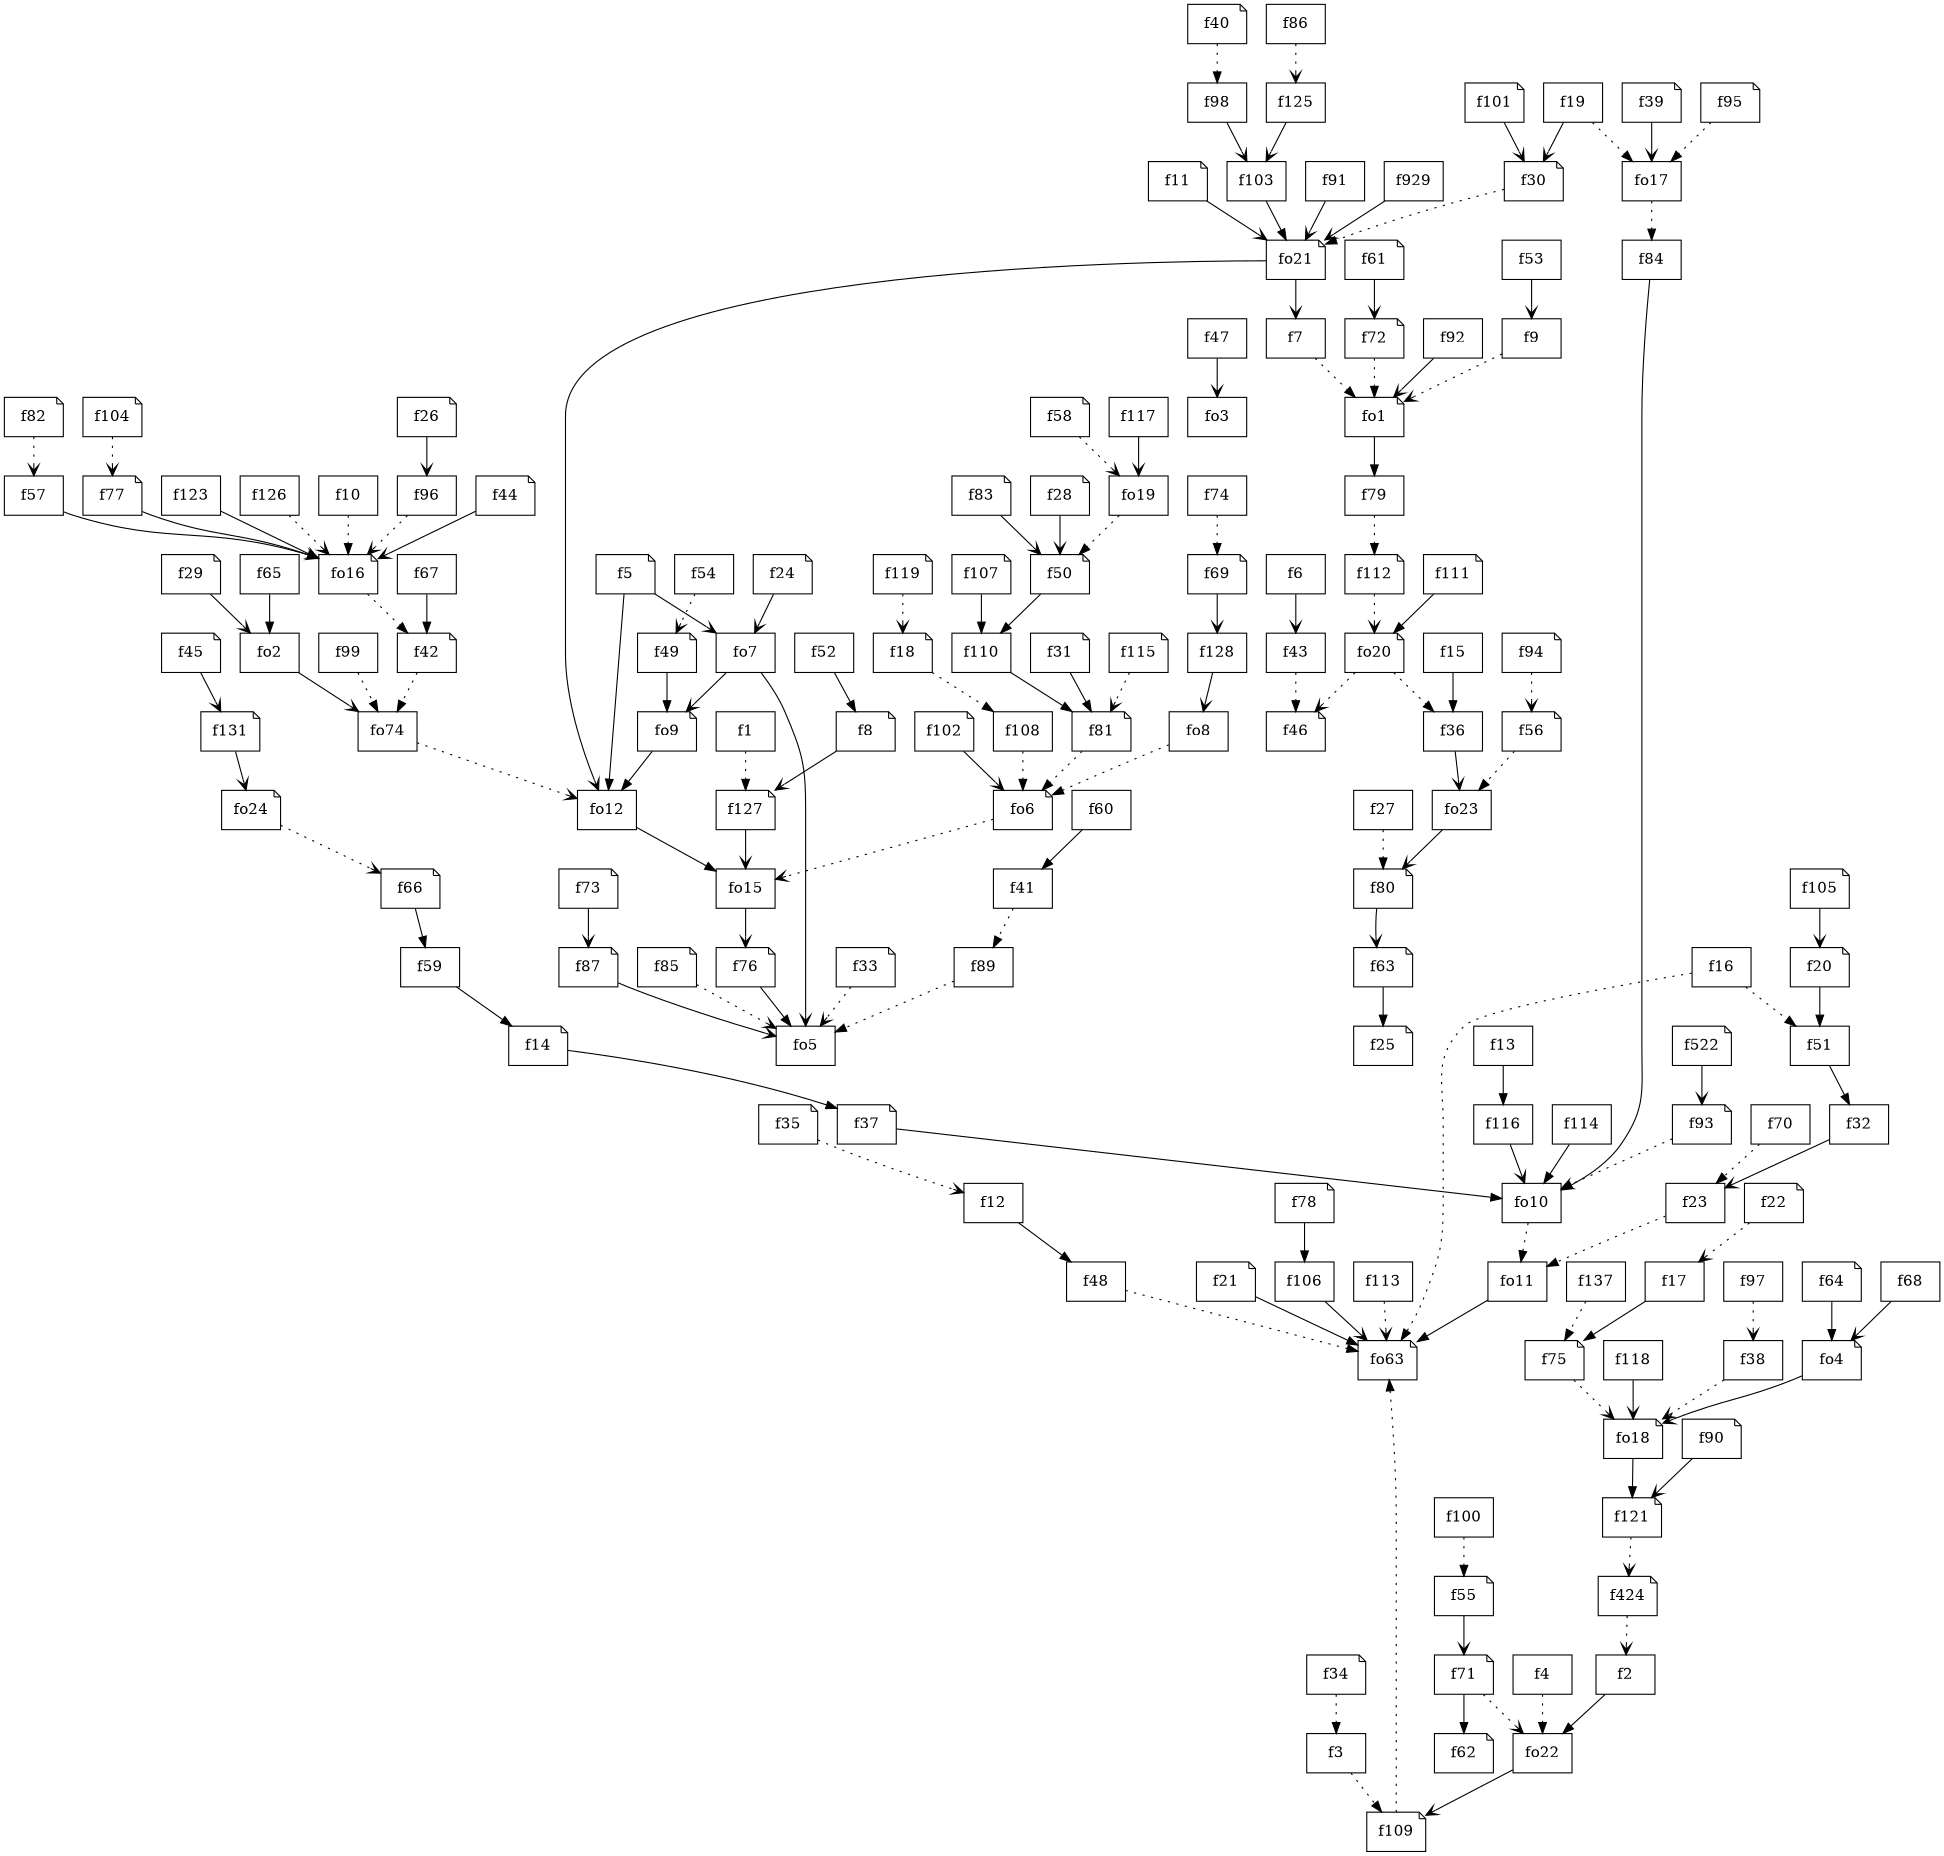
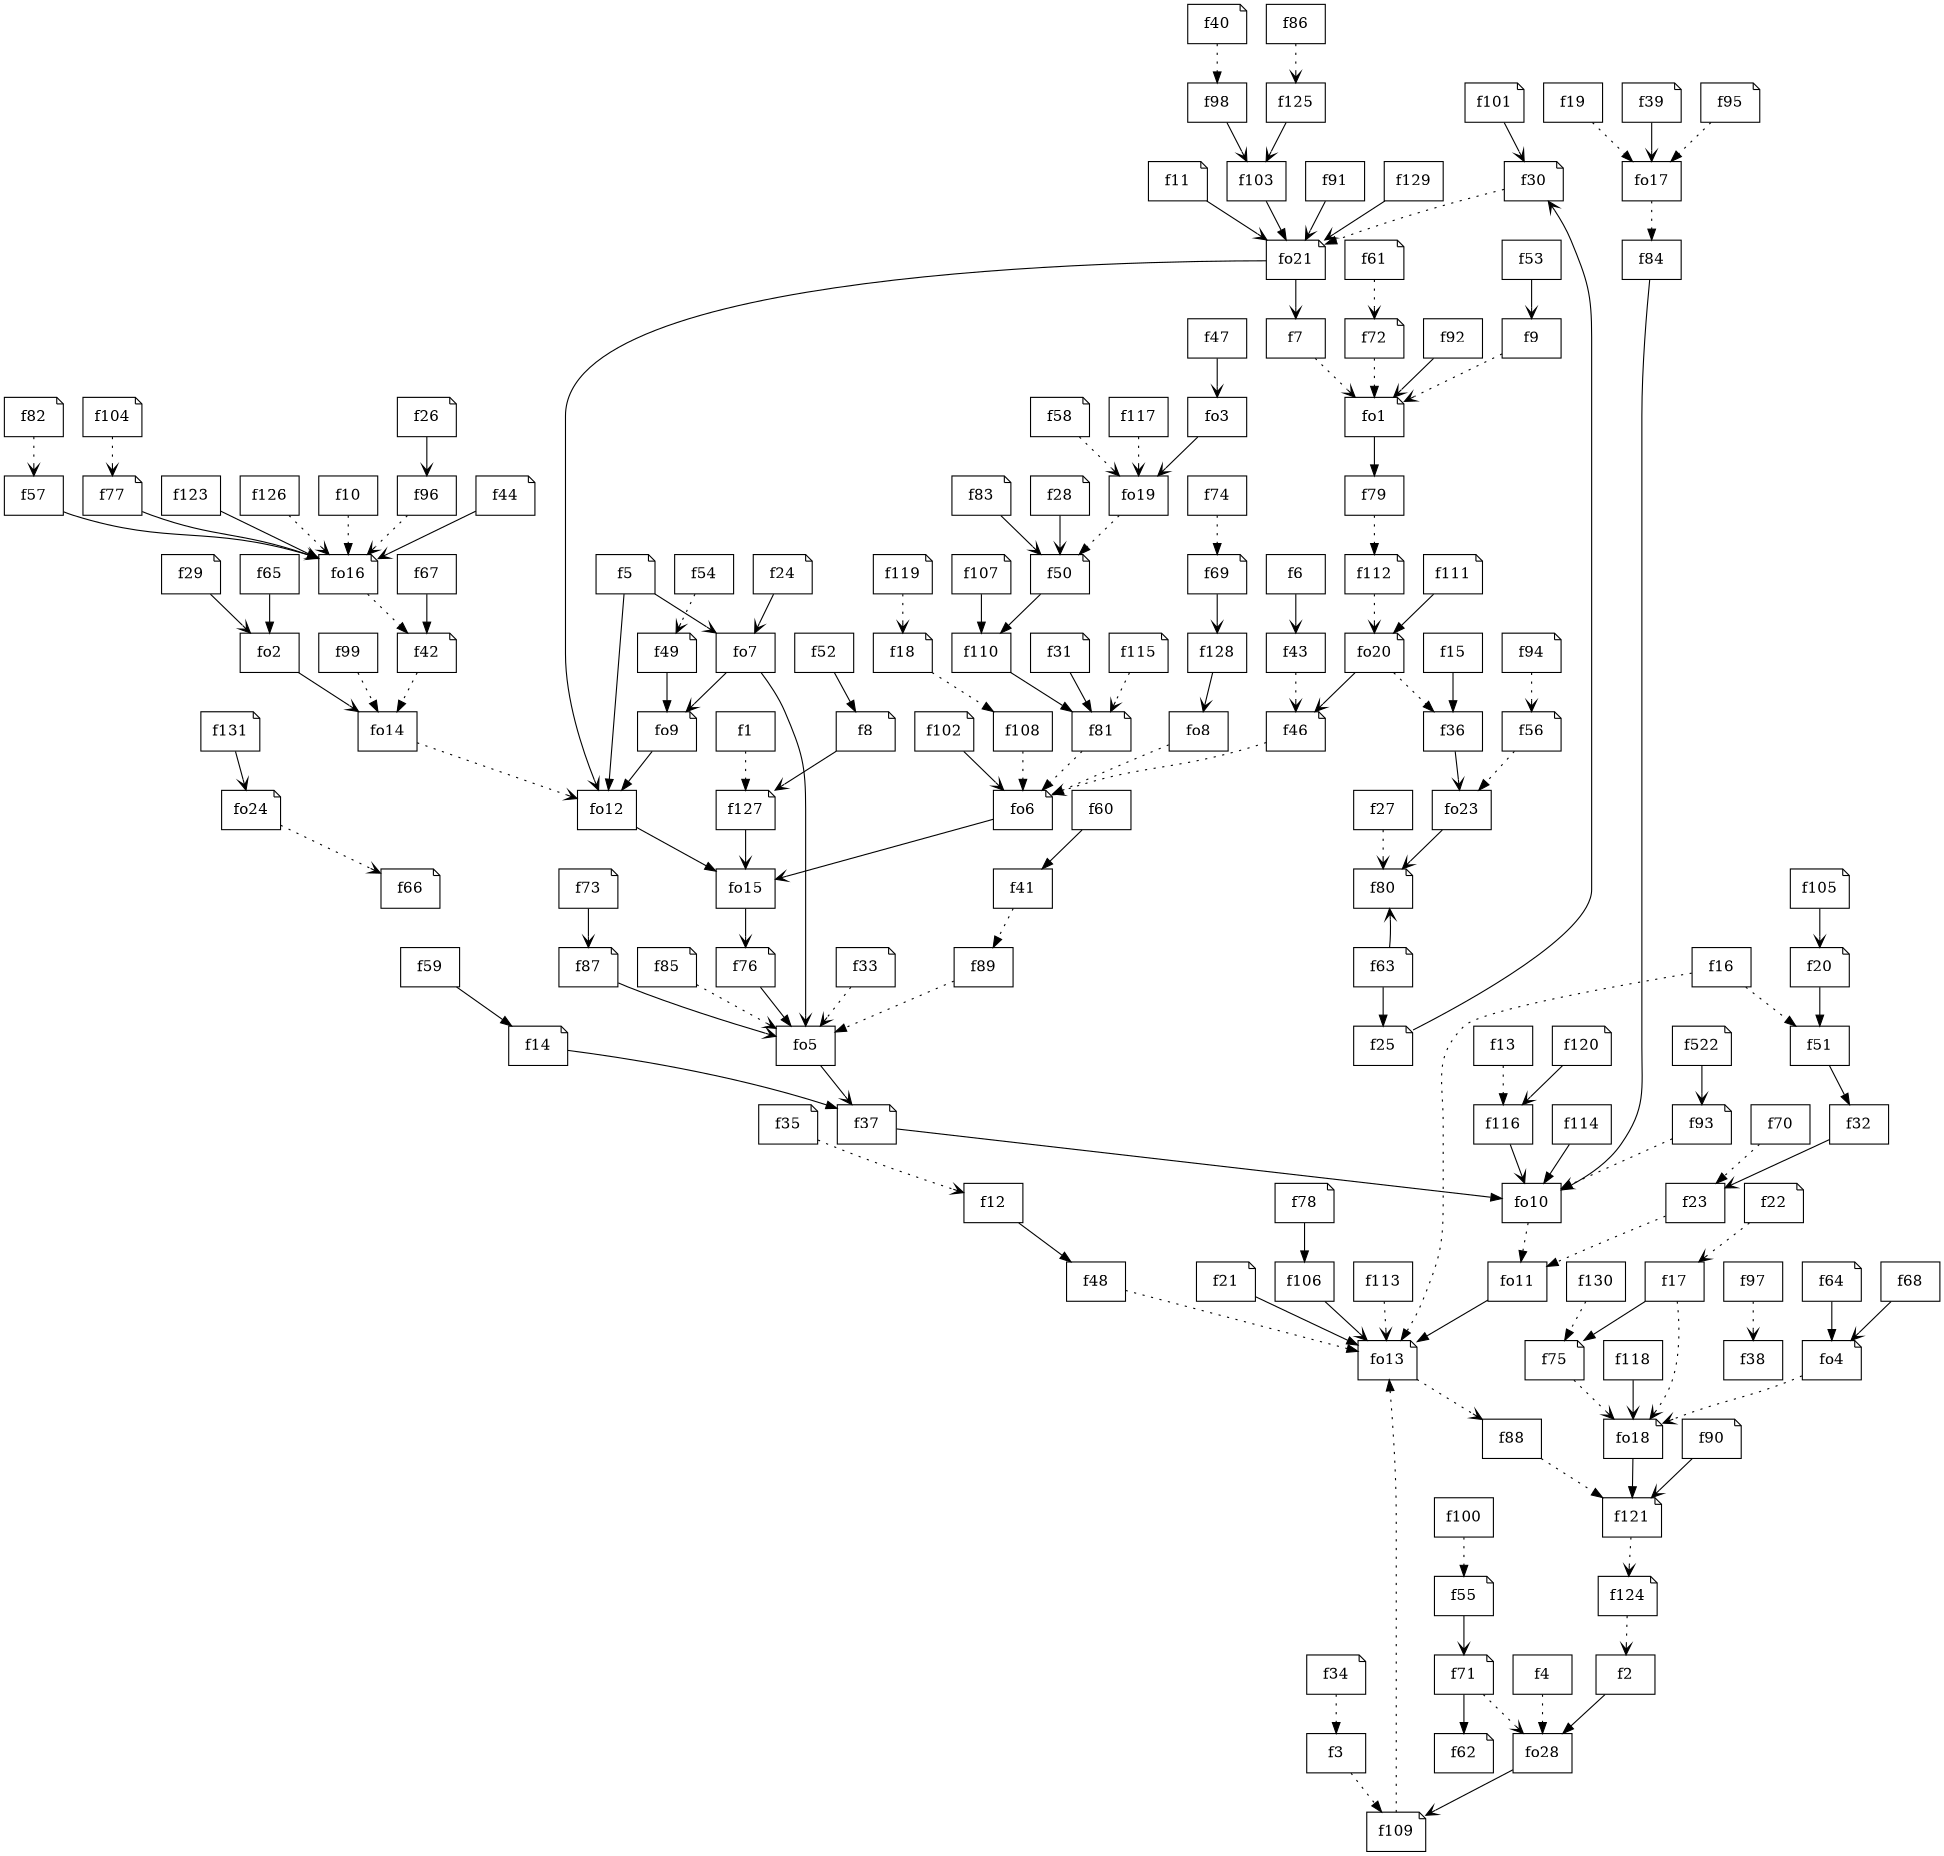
(1556, 137) -> (1592, 662)
(1414, 181) -> (1414, 181)
(1374, 294) -> (1374, 294)
(1331, 374) -> (1331, 374)
(1139, 451) -> (1139, 451)
none -> (1182, 452)
(191, 653) -> none
(1296, 687) -> (1296, 687)
(1339, 688) -> (1339, 688)
(388, 731) -> (388, 731)
none -> (1165, 767)
(1383, 844) -> (1383, 844)
(890, 848) -> (890, 848)
(419, 923) -> none
(1376, 923) -> (1390, 934)
none -> (1582, 1046)
(1503, 1080) -> (1503, 1080)
none -> (833, 1081)
(1596, 1282) -> (1596, 1282)
(1388, 1360) -> (1388, 1360)
(1698, 1396) -> (1677, 1358)
(1738, 1398) -> (1738, 1398)
none -> (1512, 1439)
(1628, 1596) -> (1628, 1596)
(1543, 1753) -> (1543, 1753)
